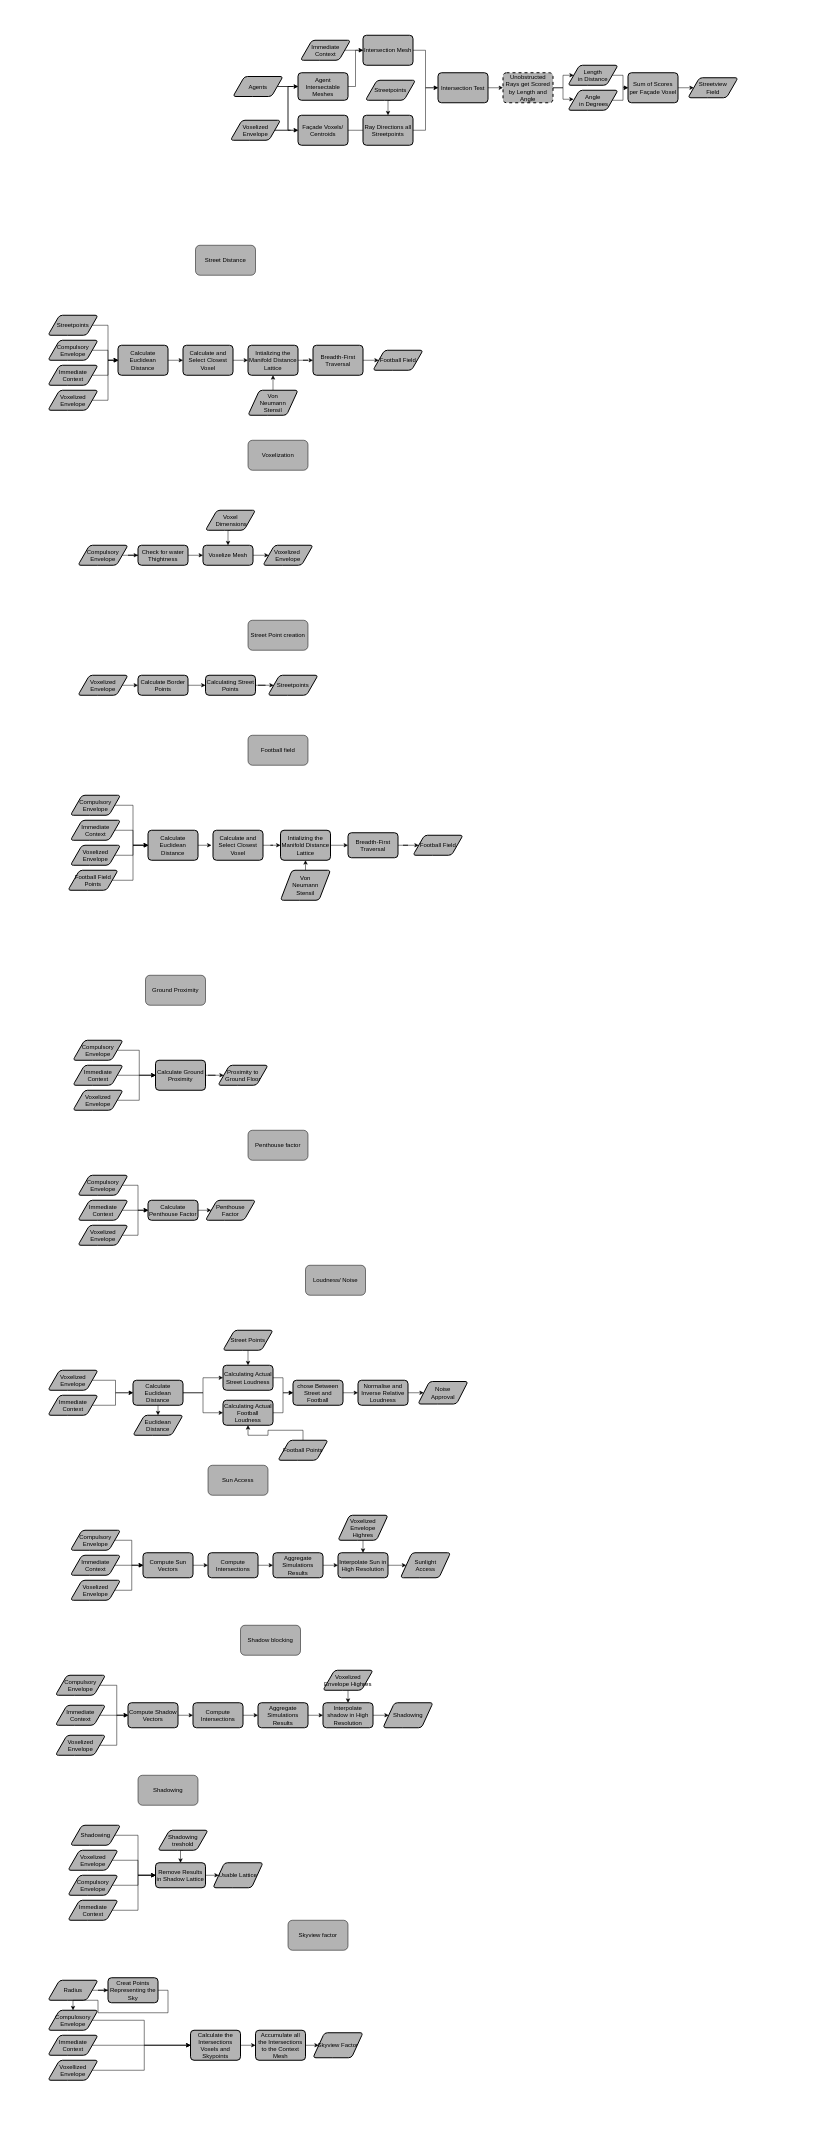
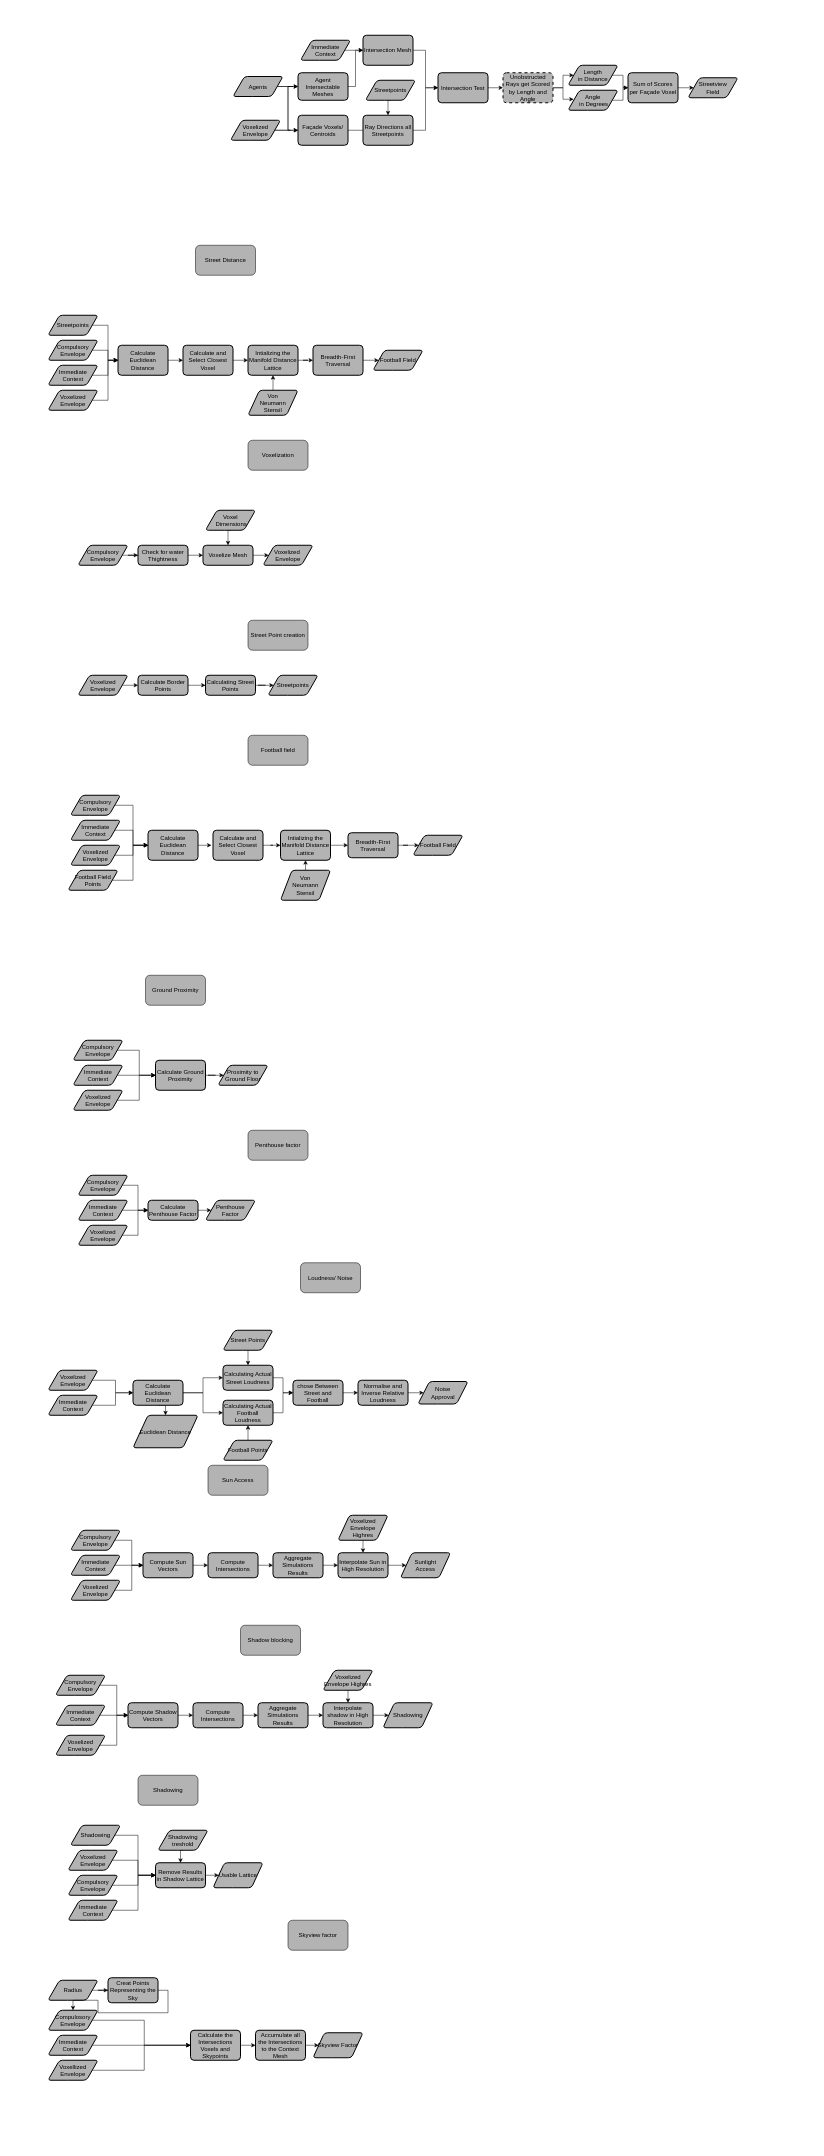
(335, 1280) -> (330, 1278)
(158, 1425) -> (165, 1432)
(303, 1450) -> (248, 1450)
